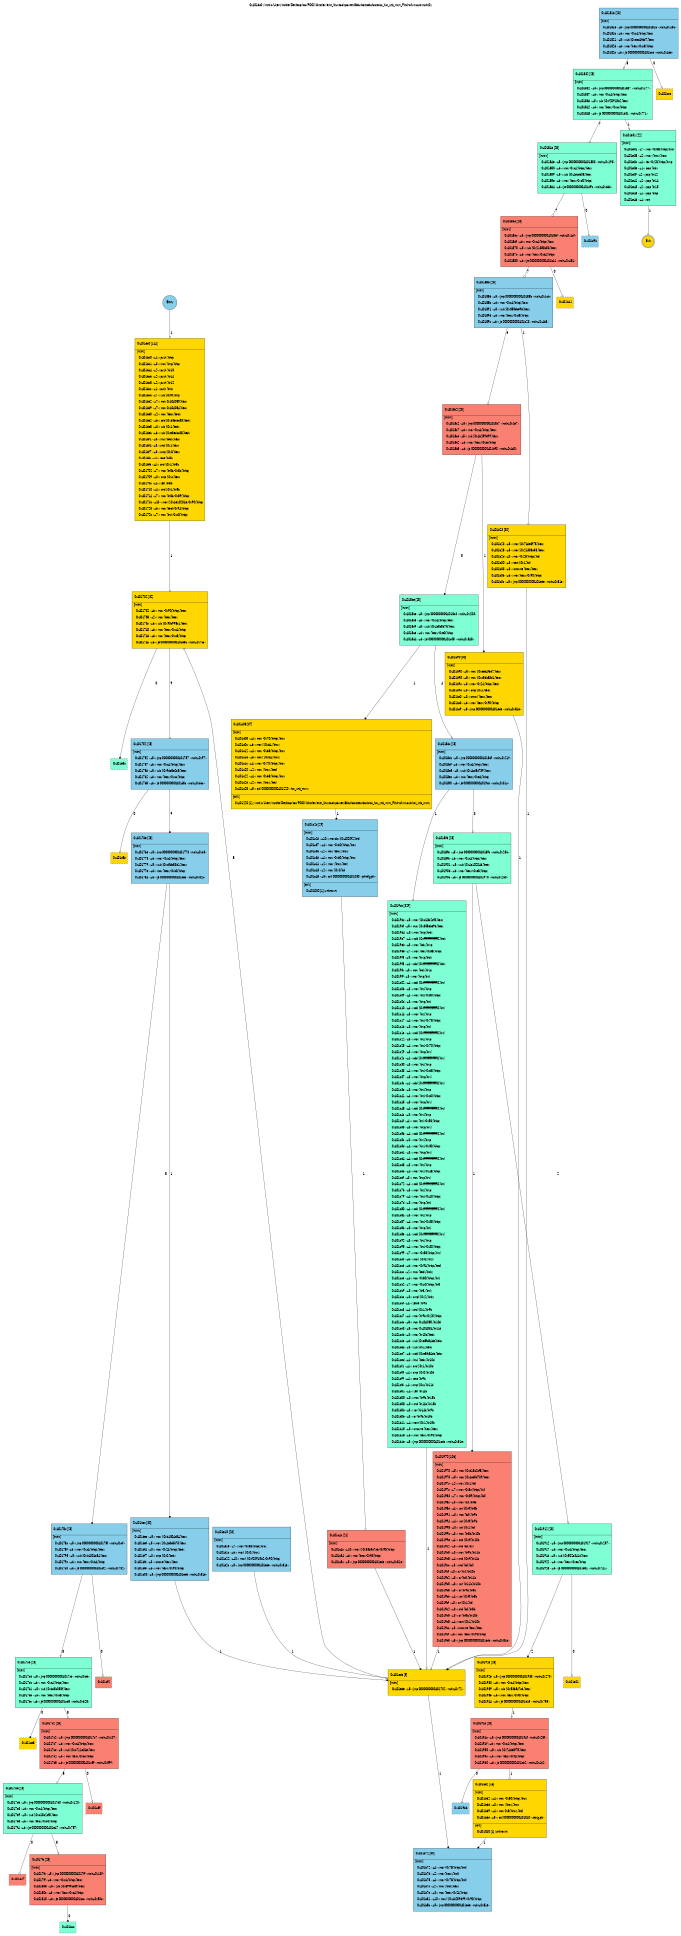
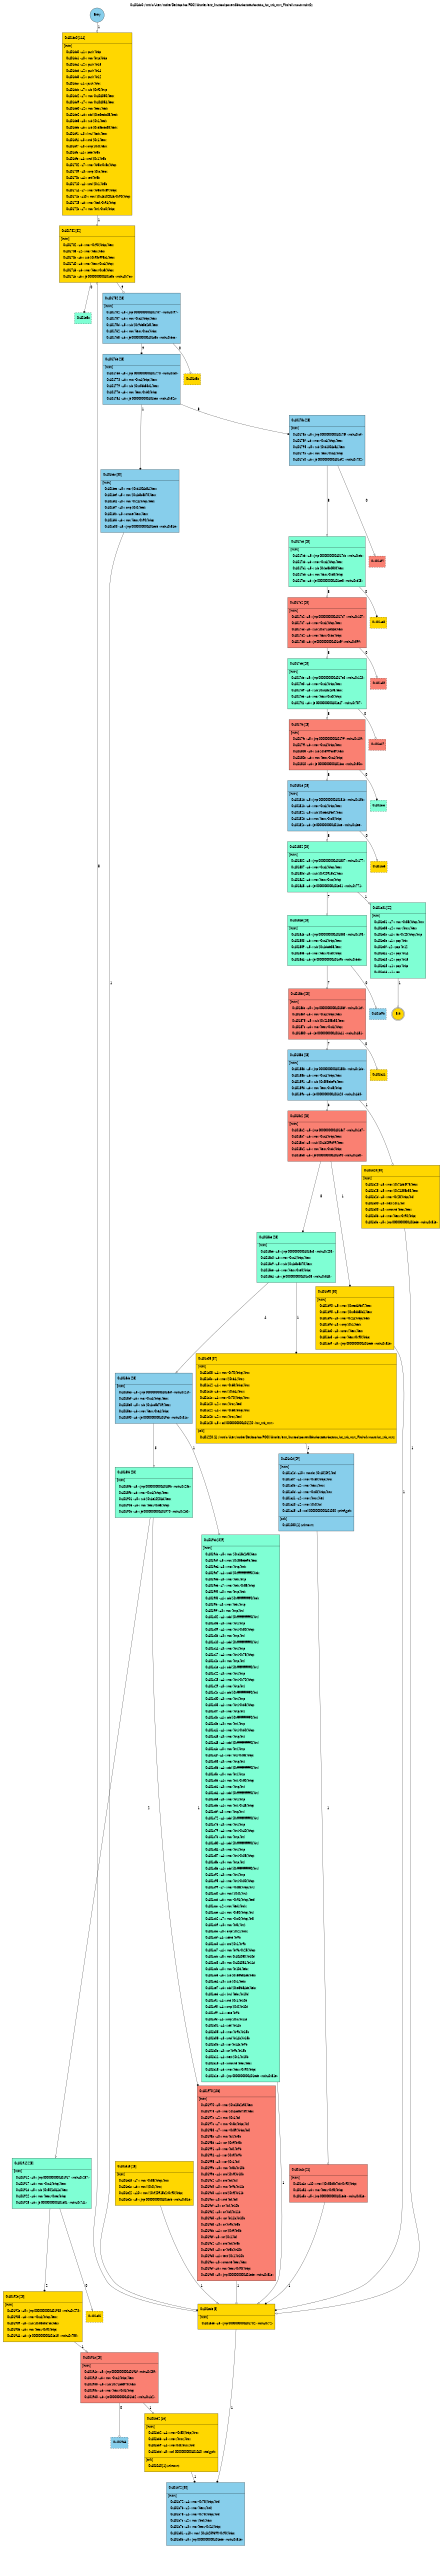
none -> (327, 775)
(252, 1549) -> (154, 2183)
